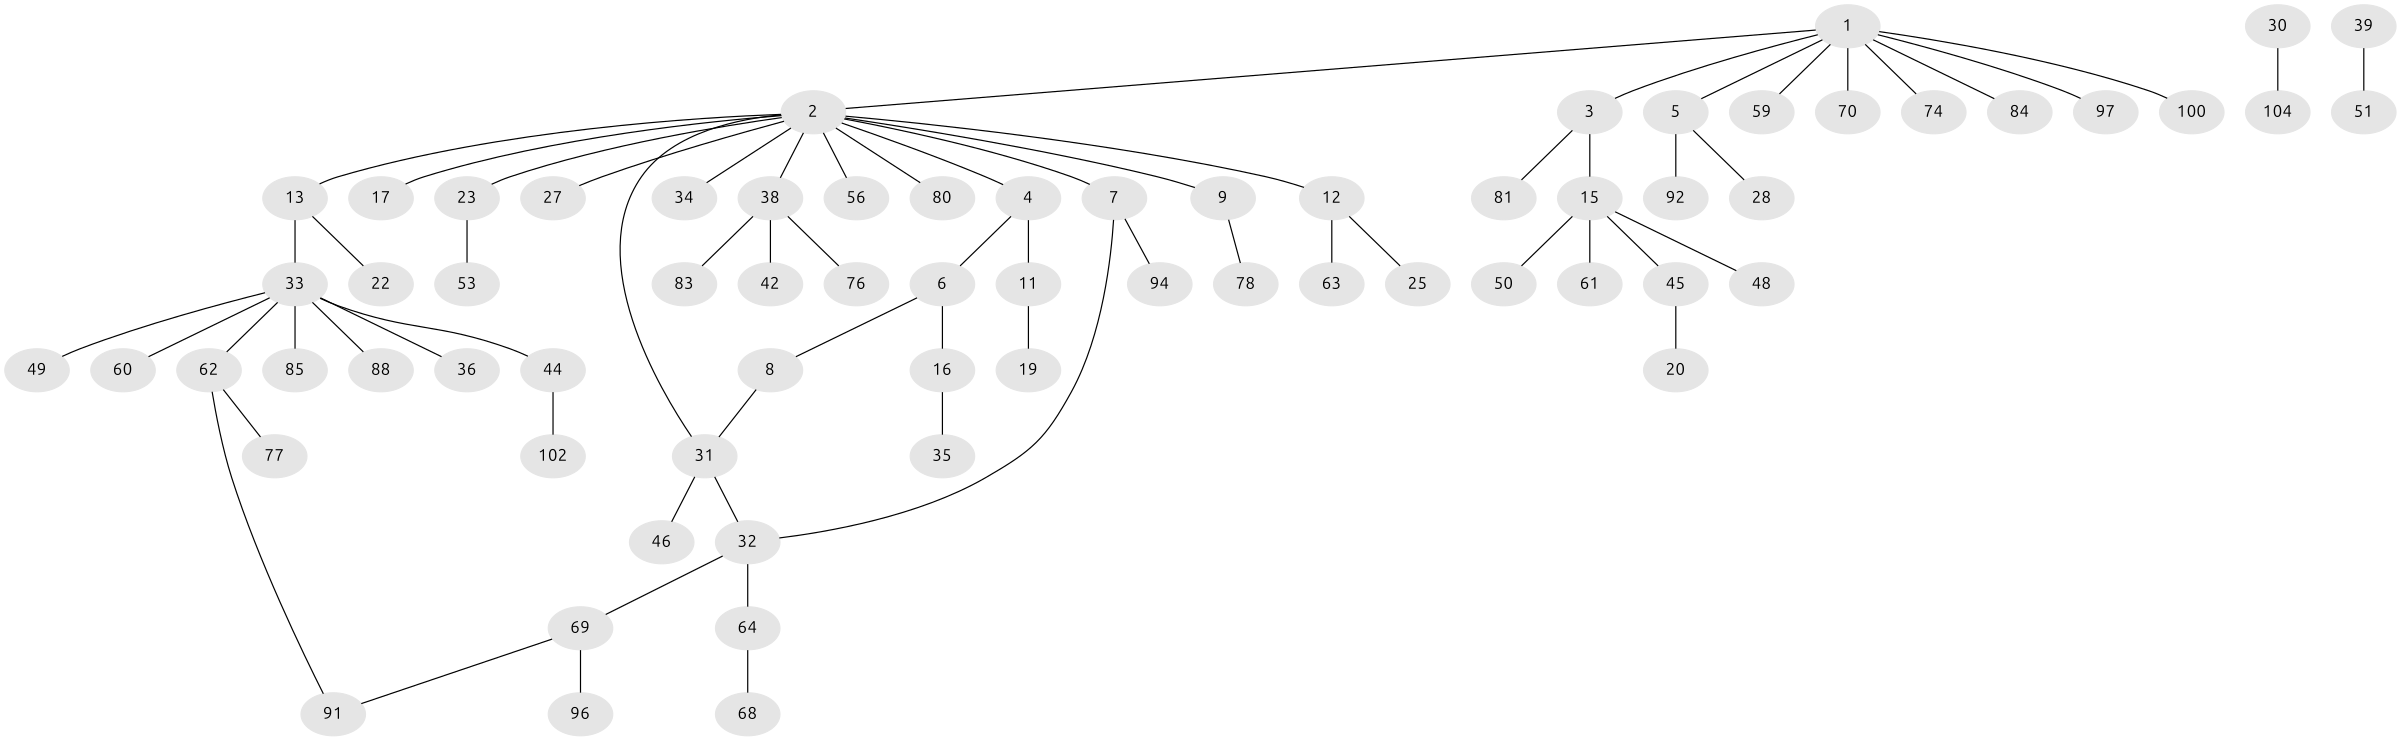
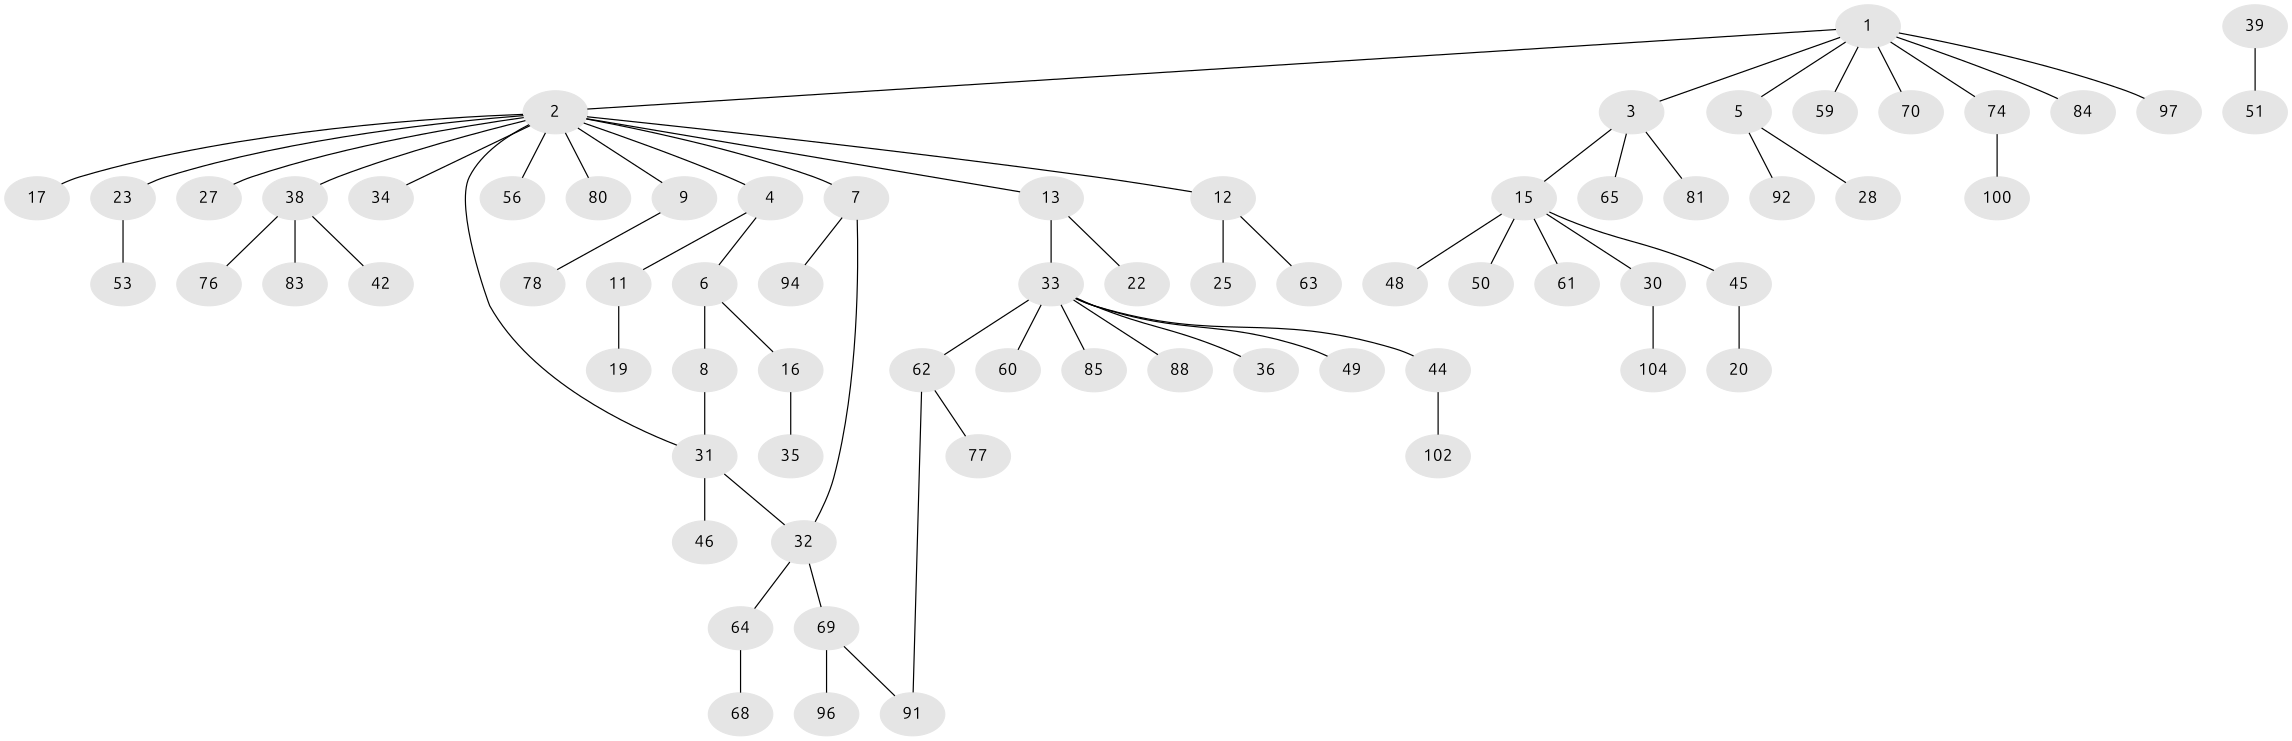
(2025, 58) -> (1997, 155)
none -> (1610, 198)
none -> (1589, 241)
